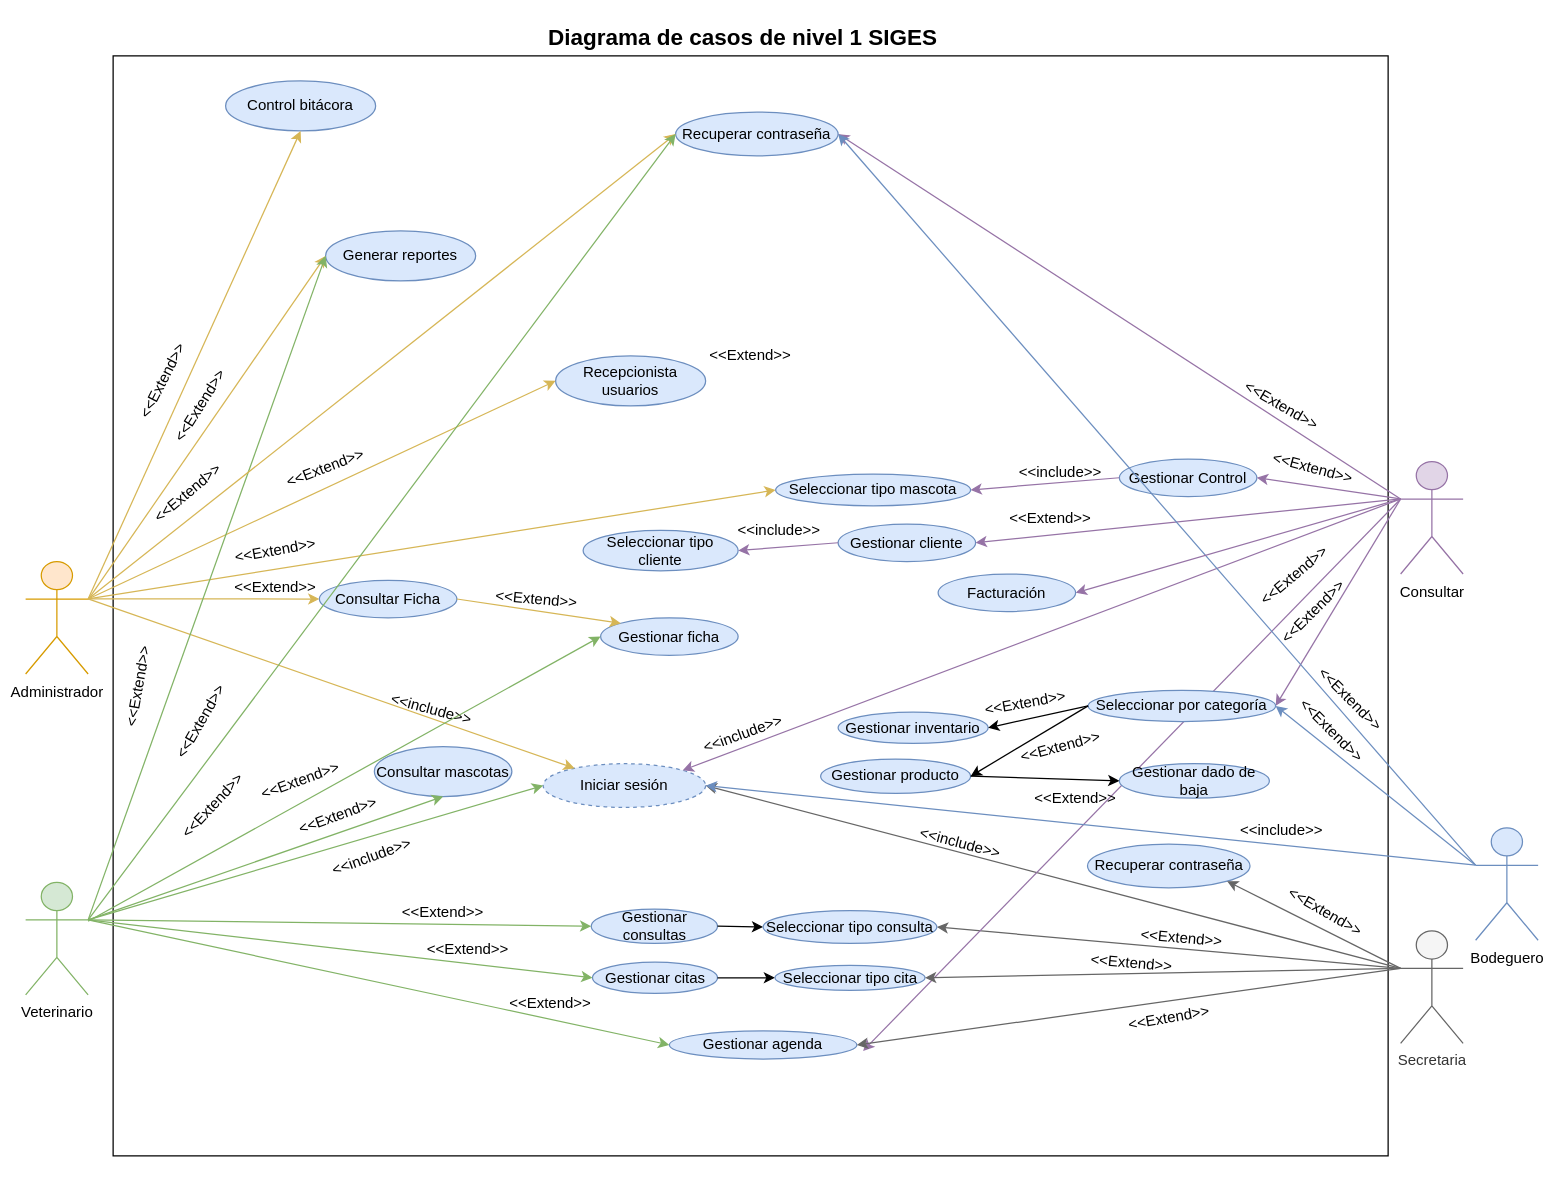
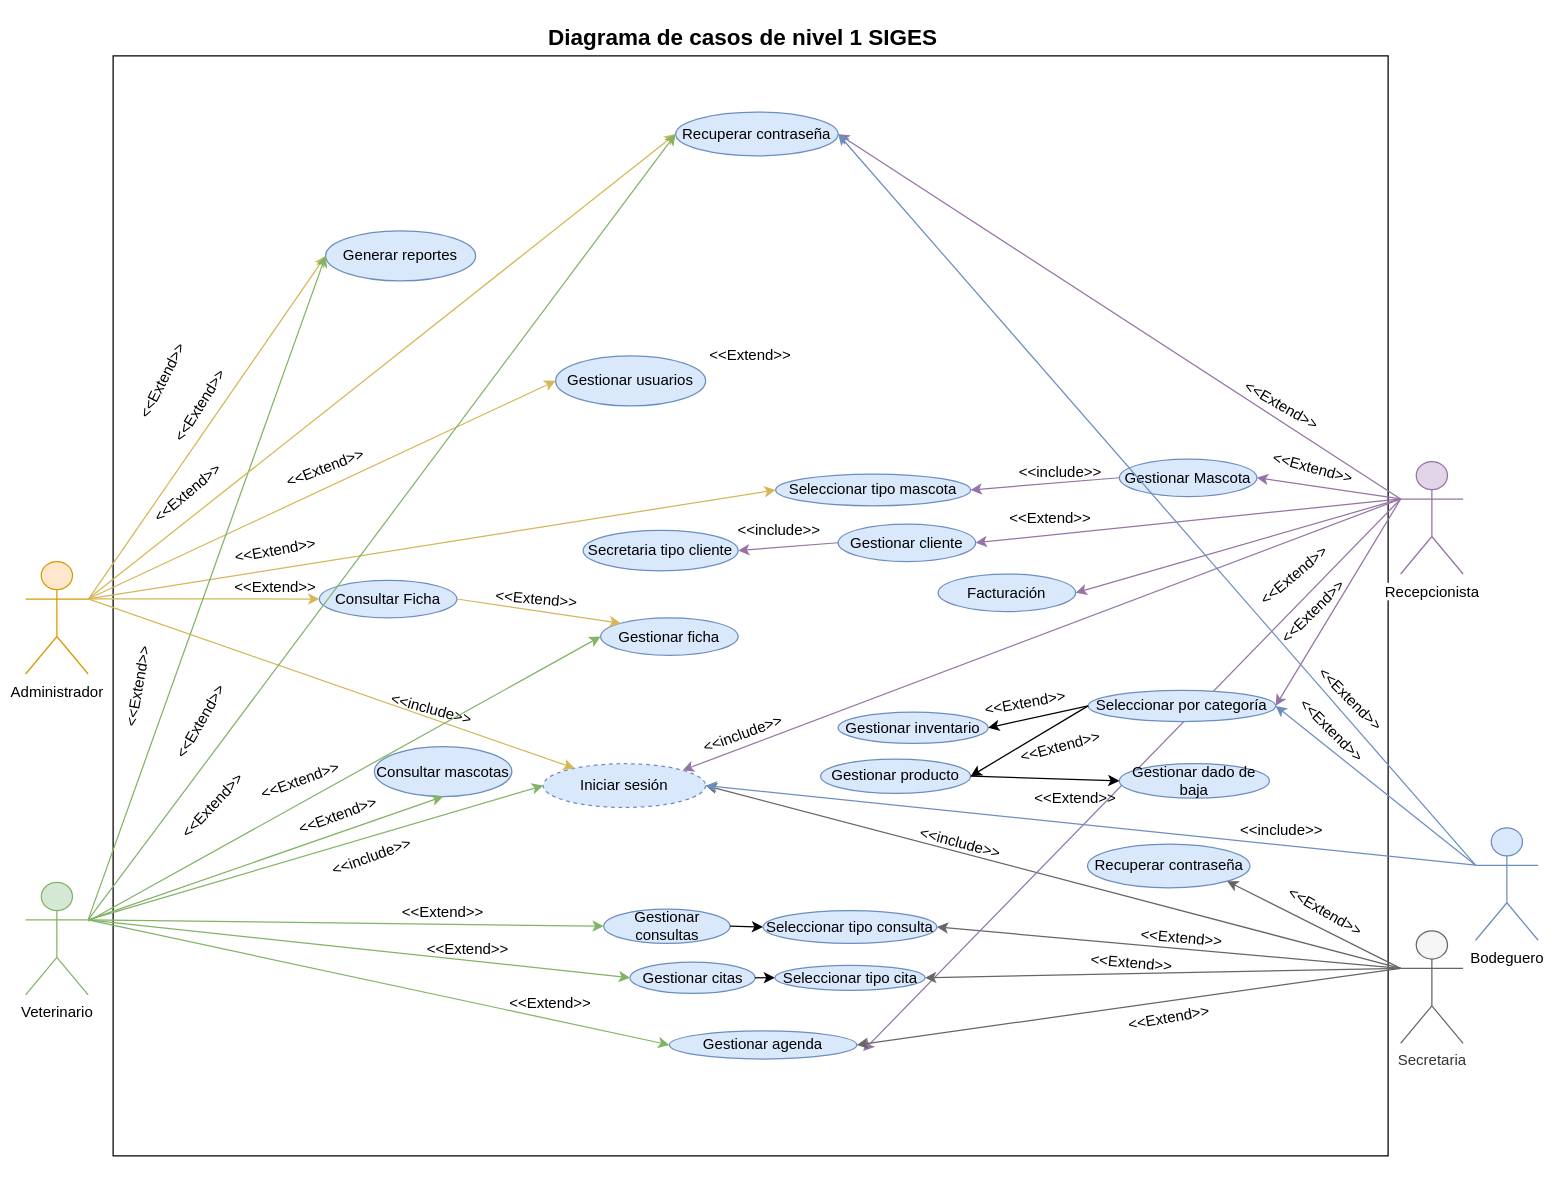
(301, 106) -> none
(196, 362) -> none
(631, 381) -> (631, 381)
(1188, 478) -> (1188, 478)
(661, 551) -> (661, 551)
(1433, 592) -> (1433, 592)
(654, 926) -> (667, 926)
(655, 978) -> (693, 978)
